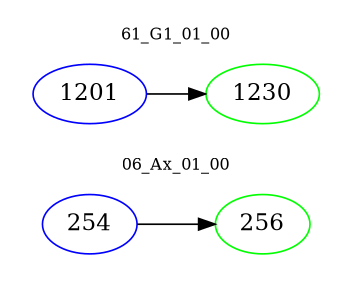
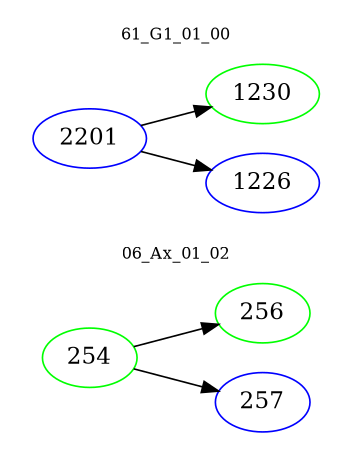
(90, 94) -> (90, 138)
(176, 166) -> (176, 255)
none -> (263, 183)
(90, 224) -> (90, 358)
none -> (263, 402)
